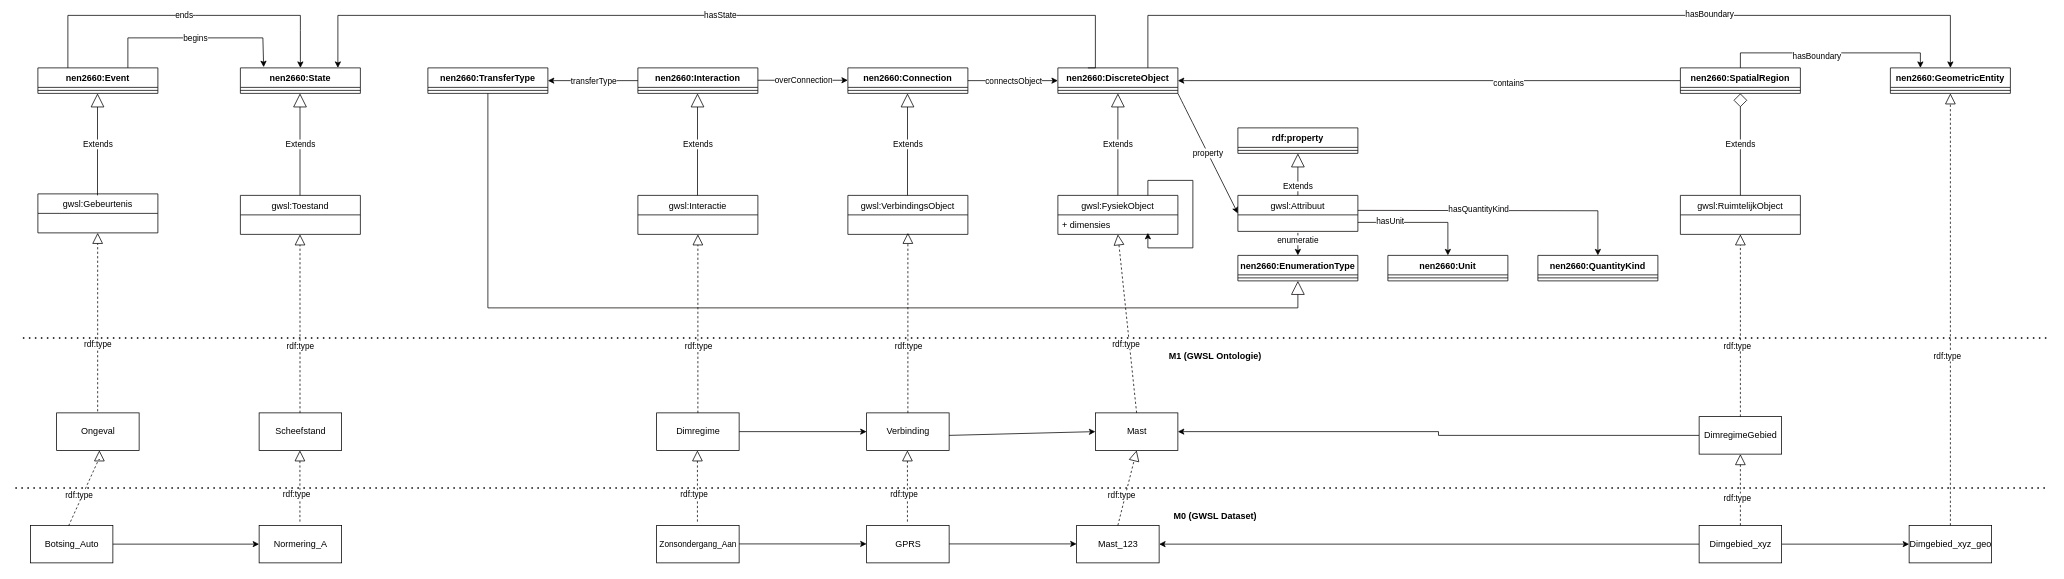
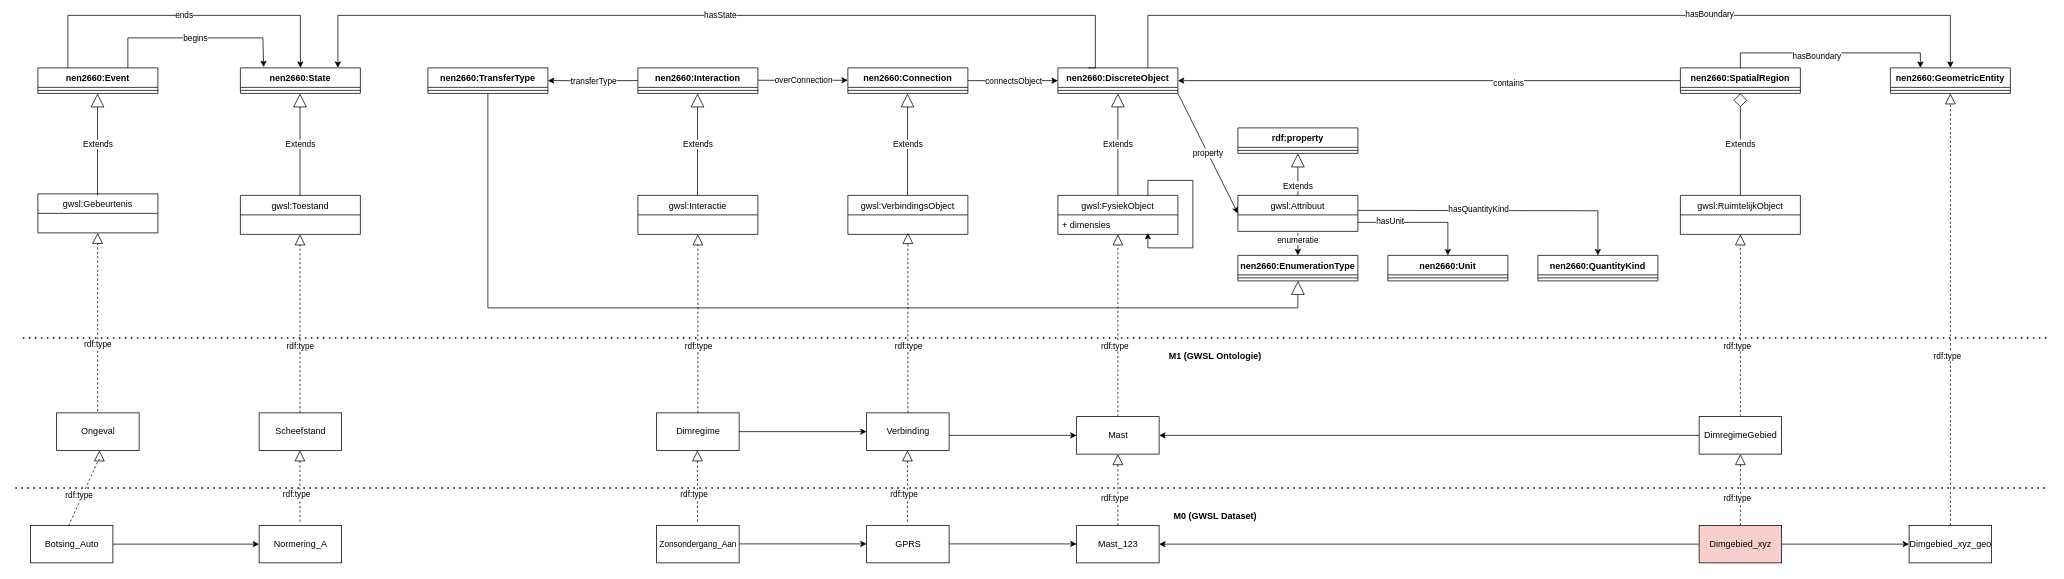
(1137, 432) -> (1118, 435)
(1740, 544) -> (1740, 544)
